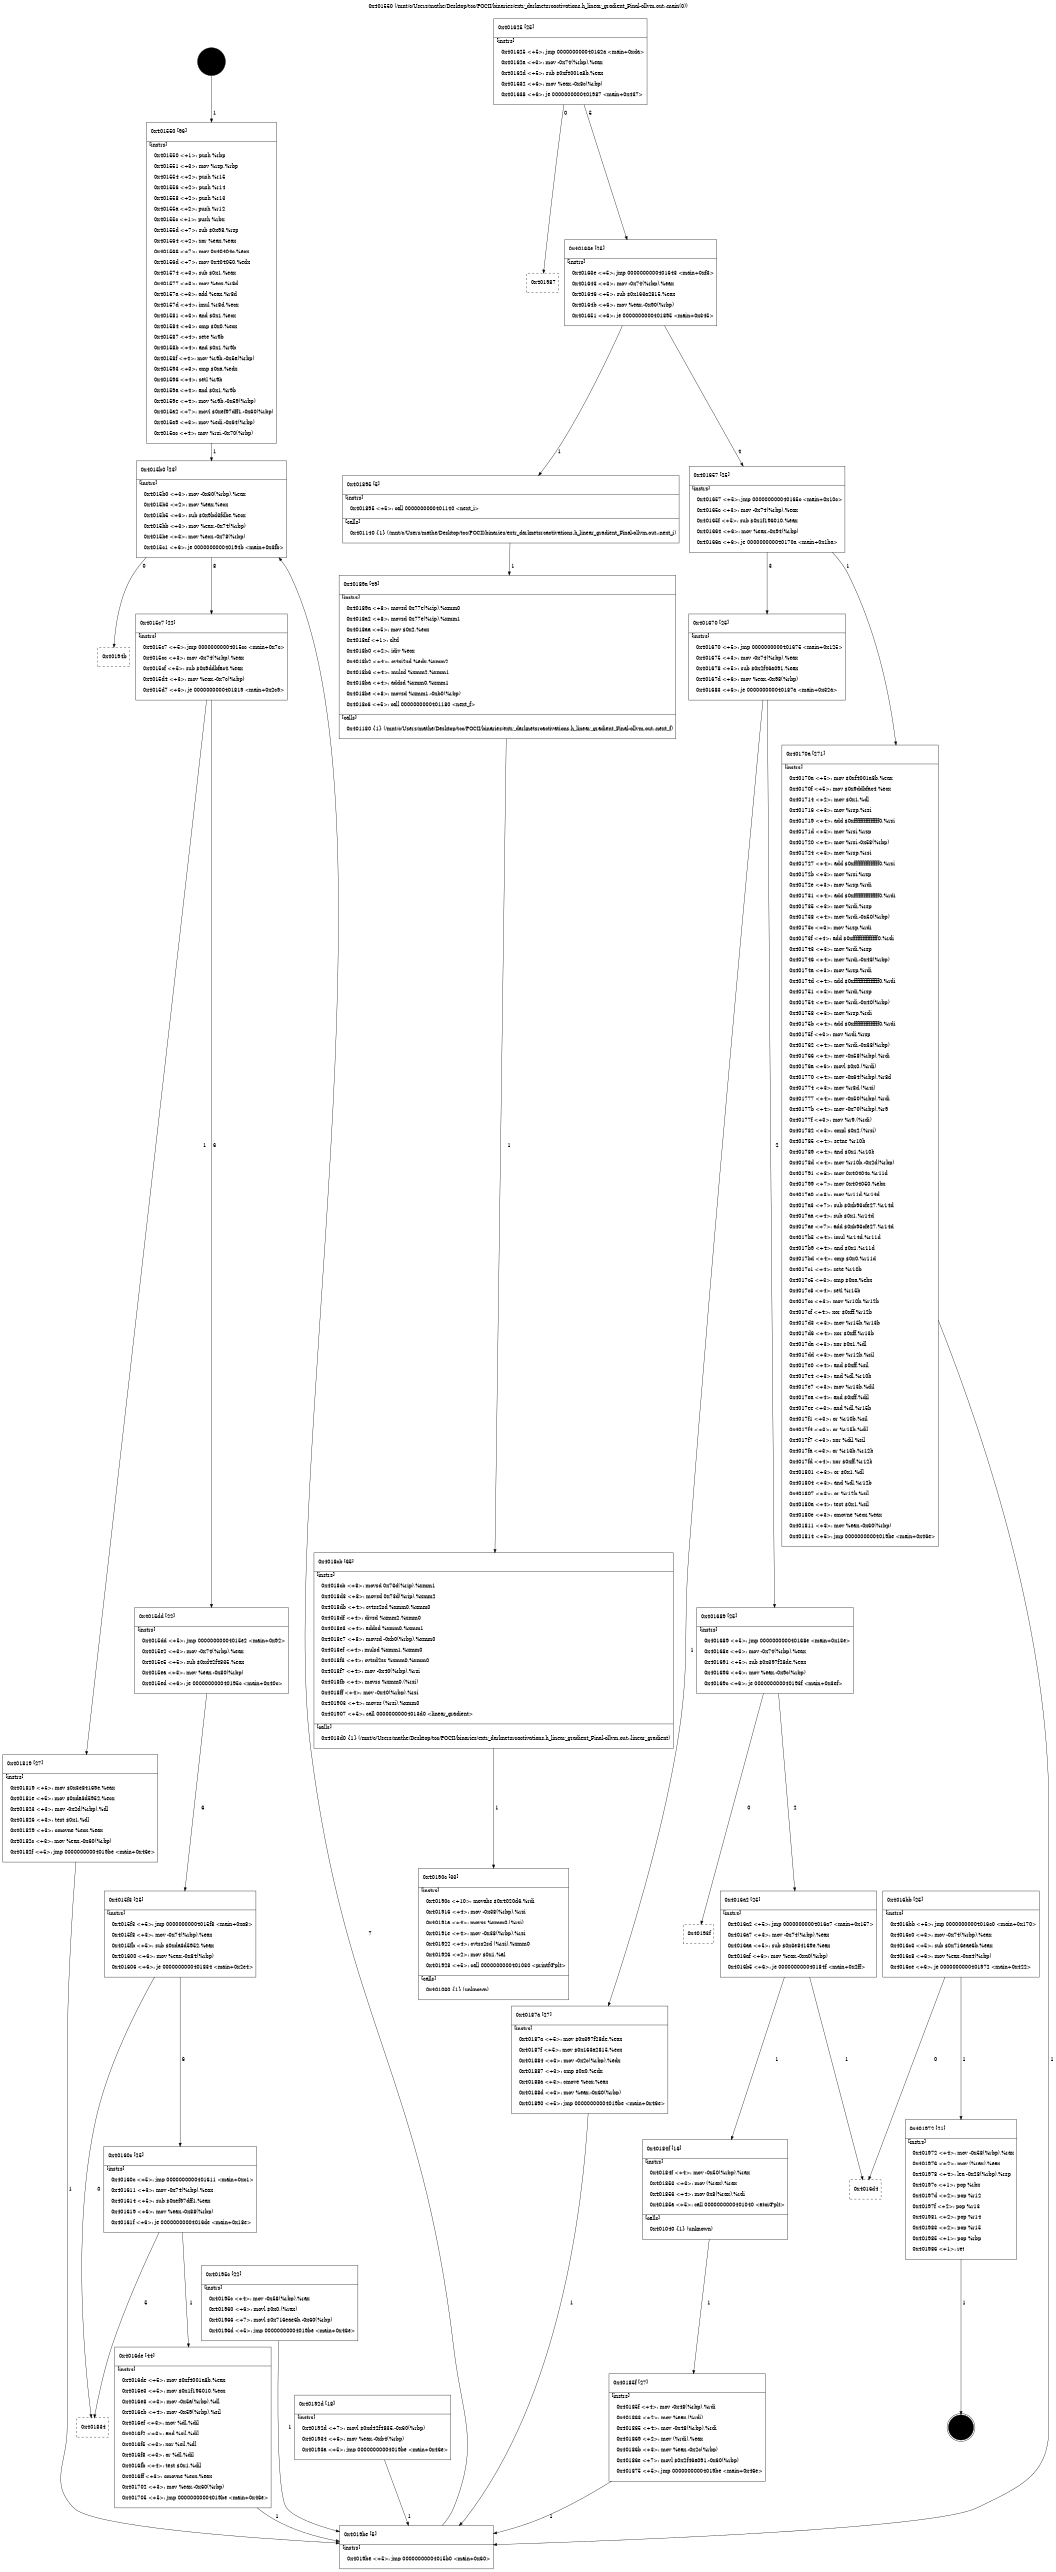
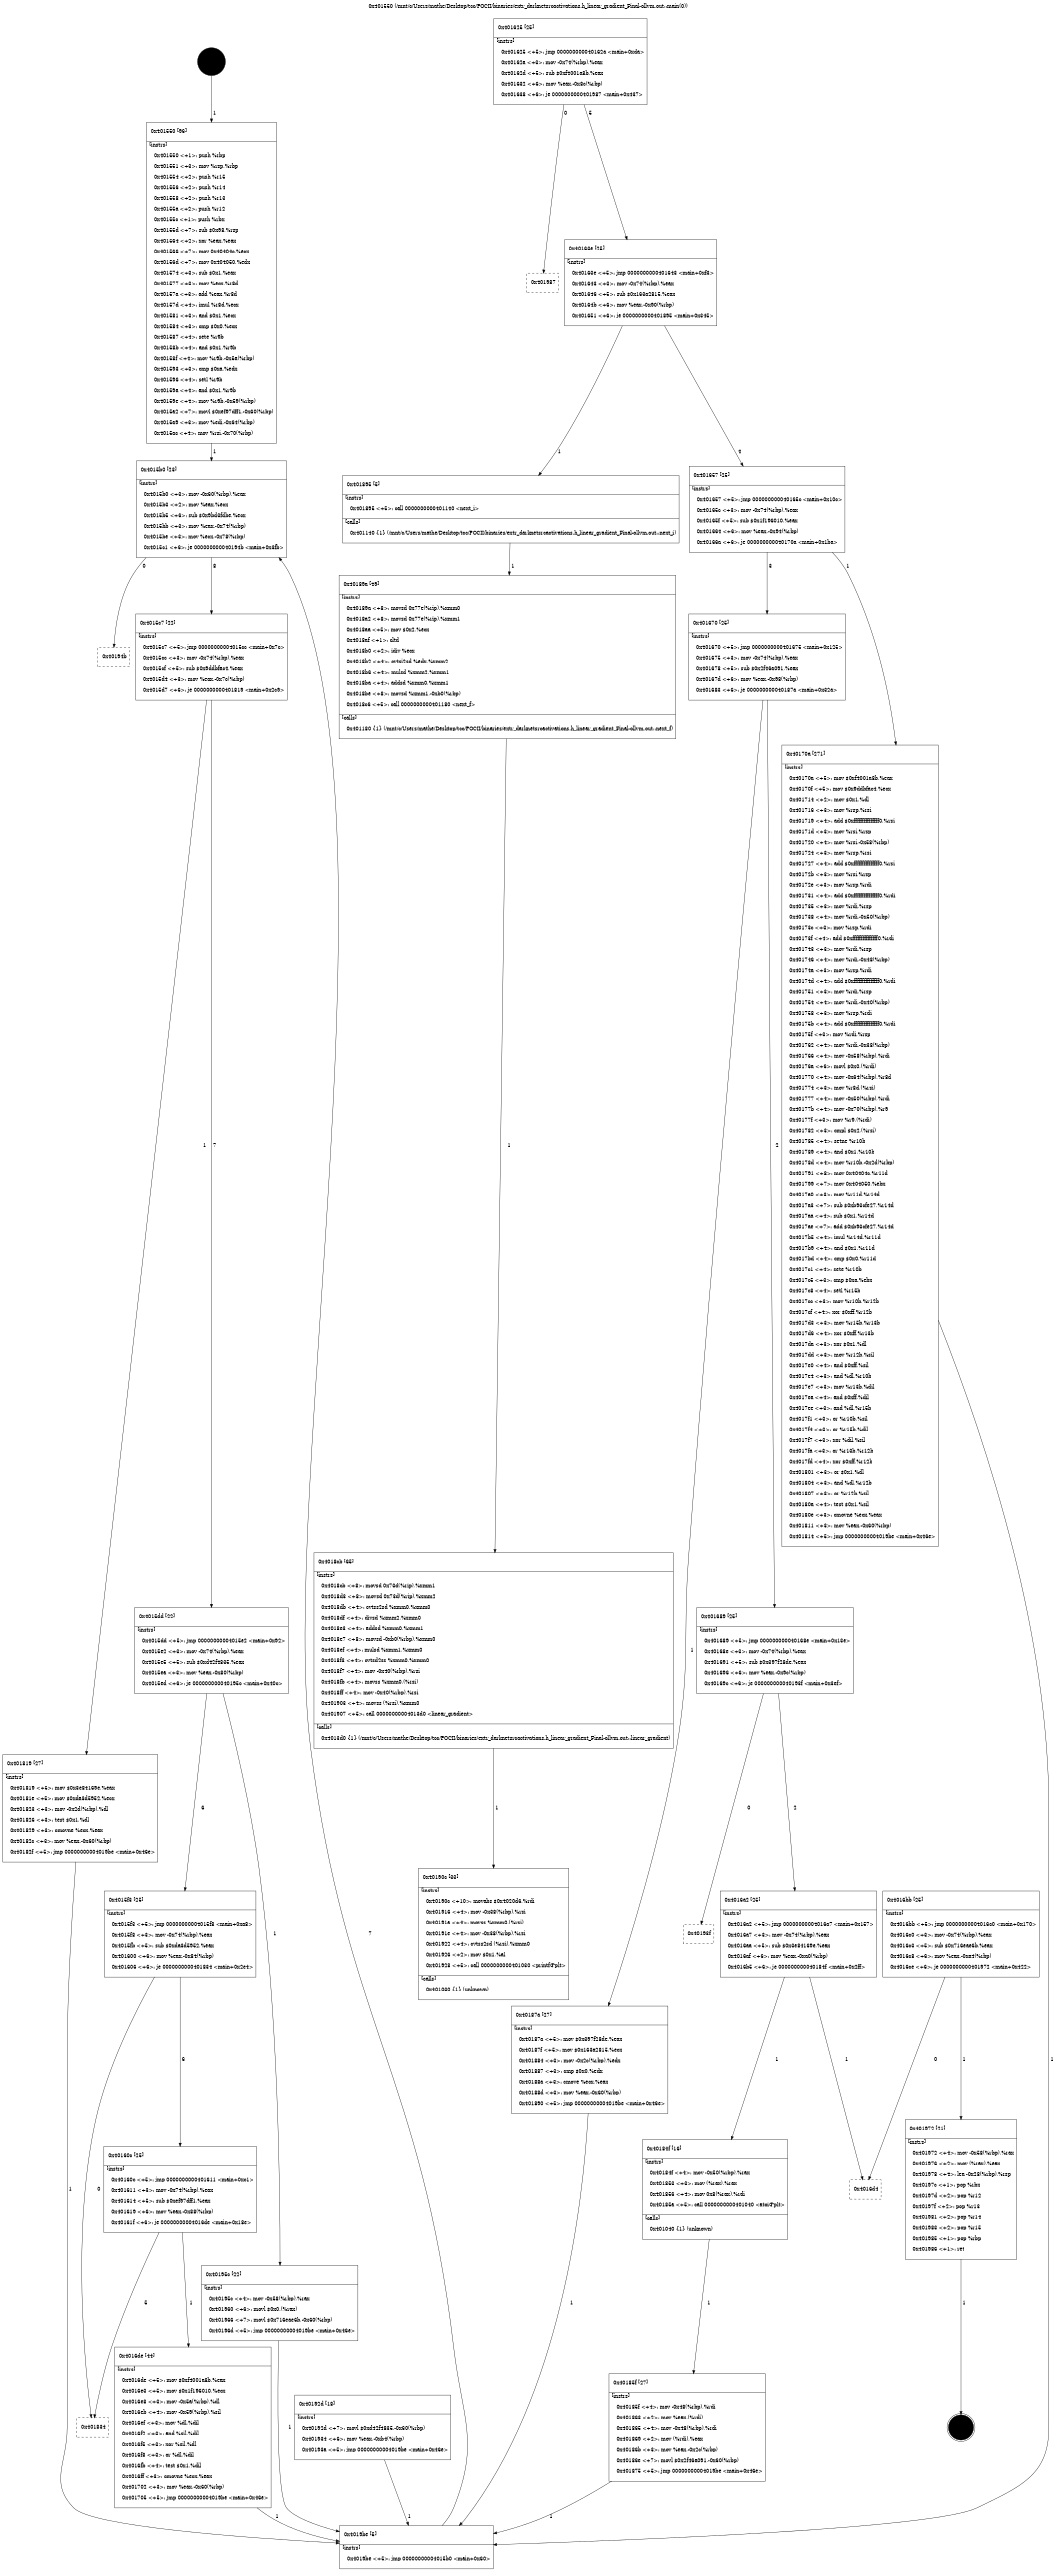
(214, 1146) -> (214, 1146)
none -> (270, 1976)
